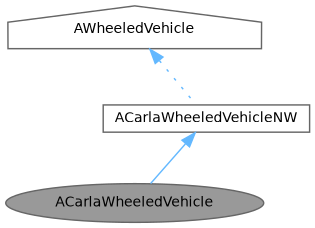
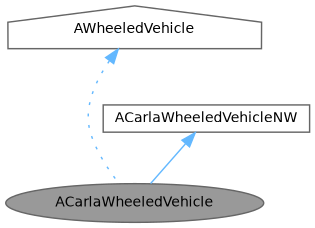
(178, 83) -> (89, 124)
